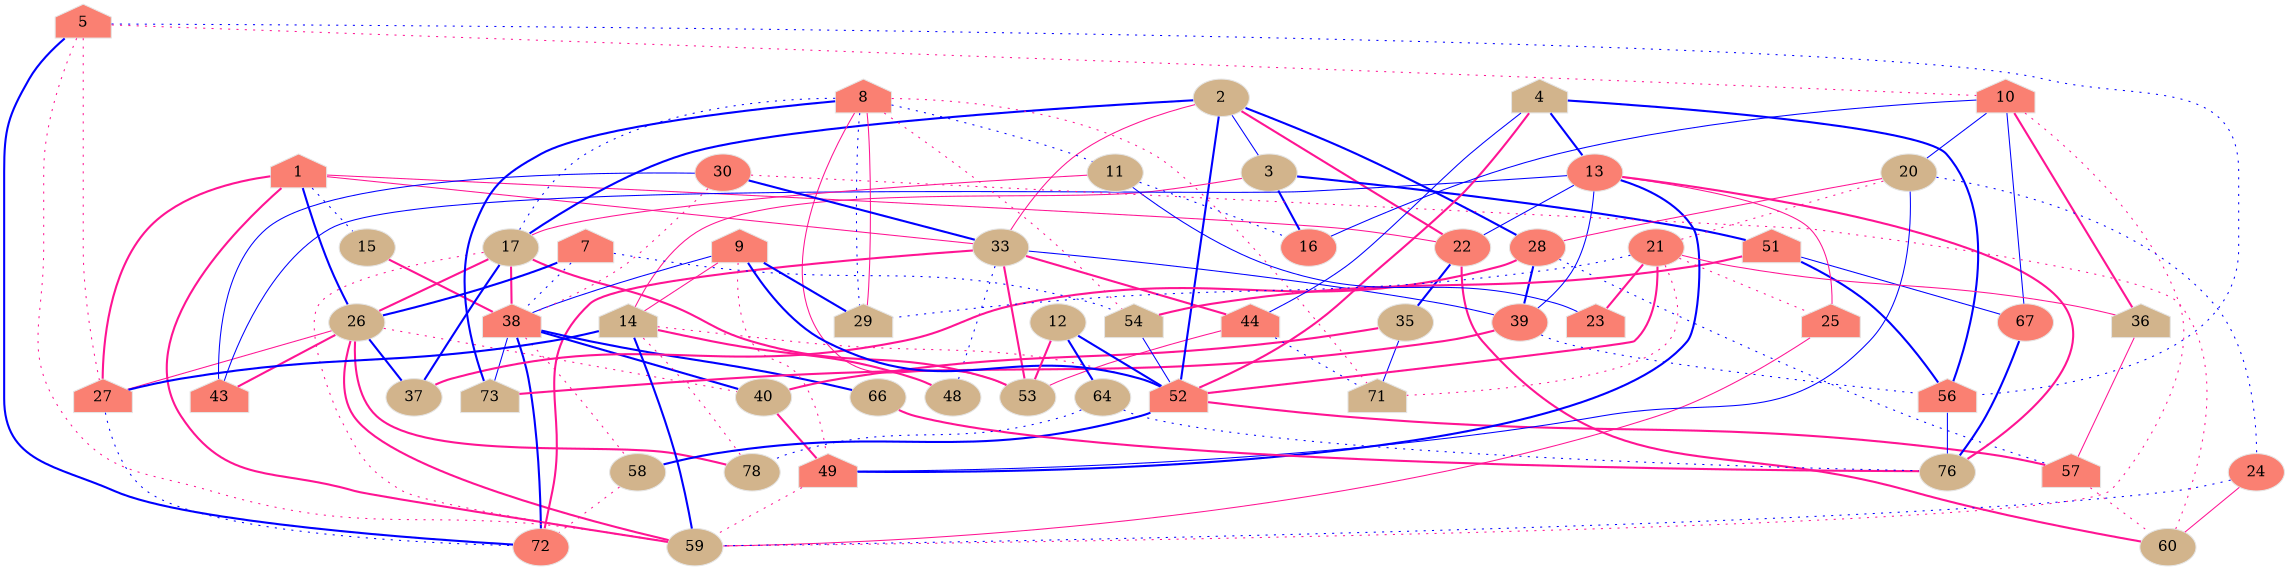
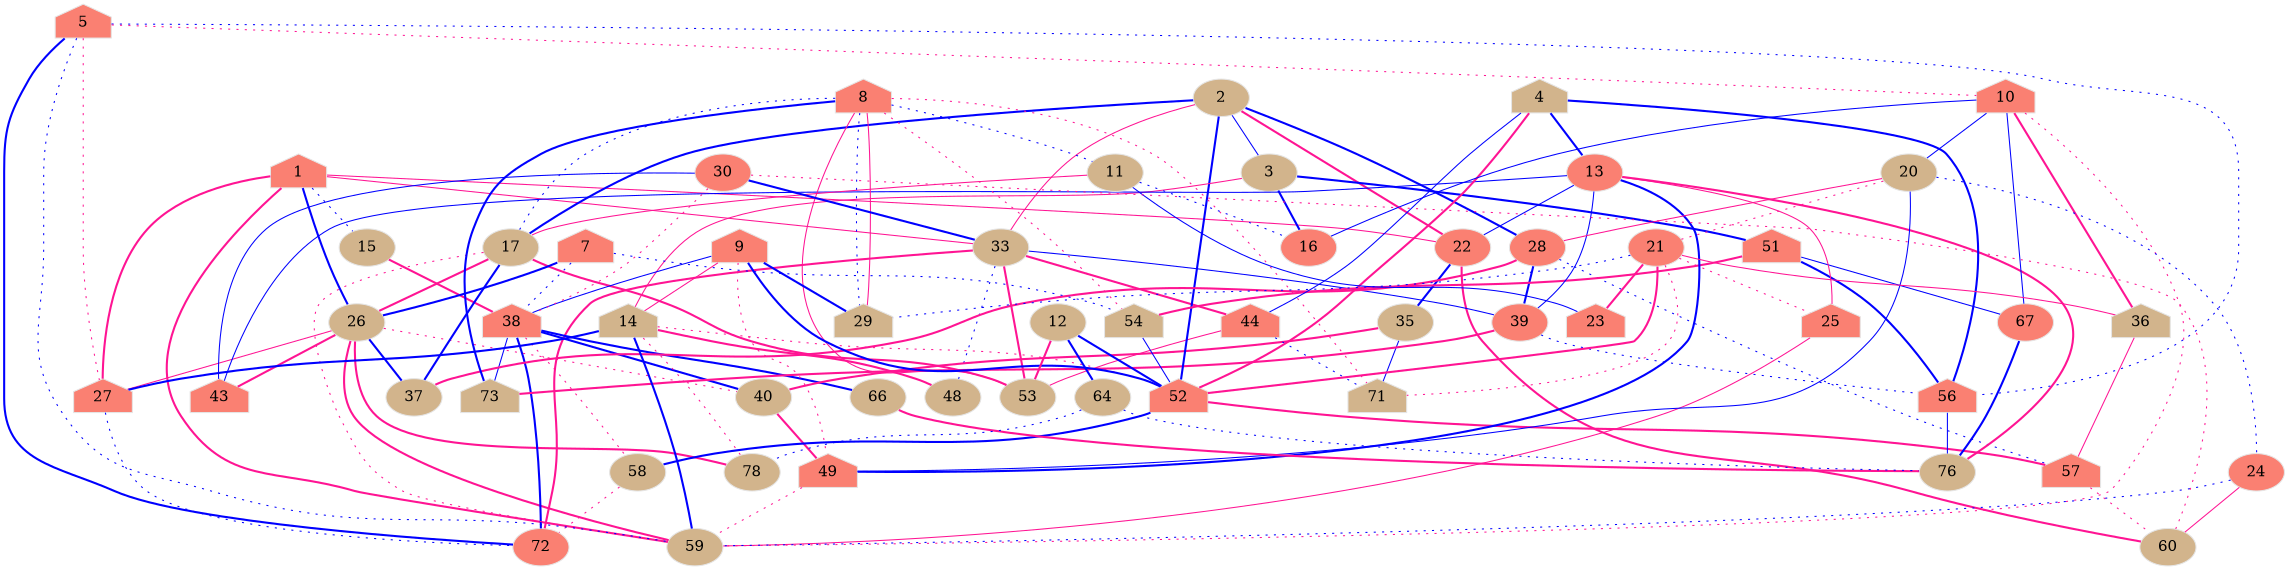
(511, 286) -> none
(164, 479) -> (164, 479)
